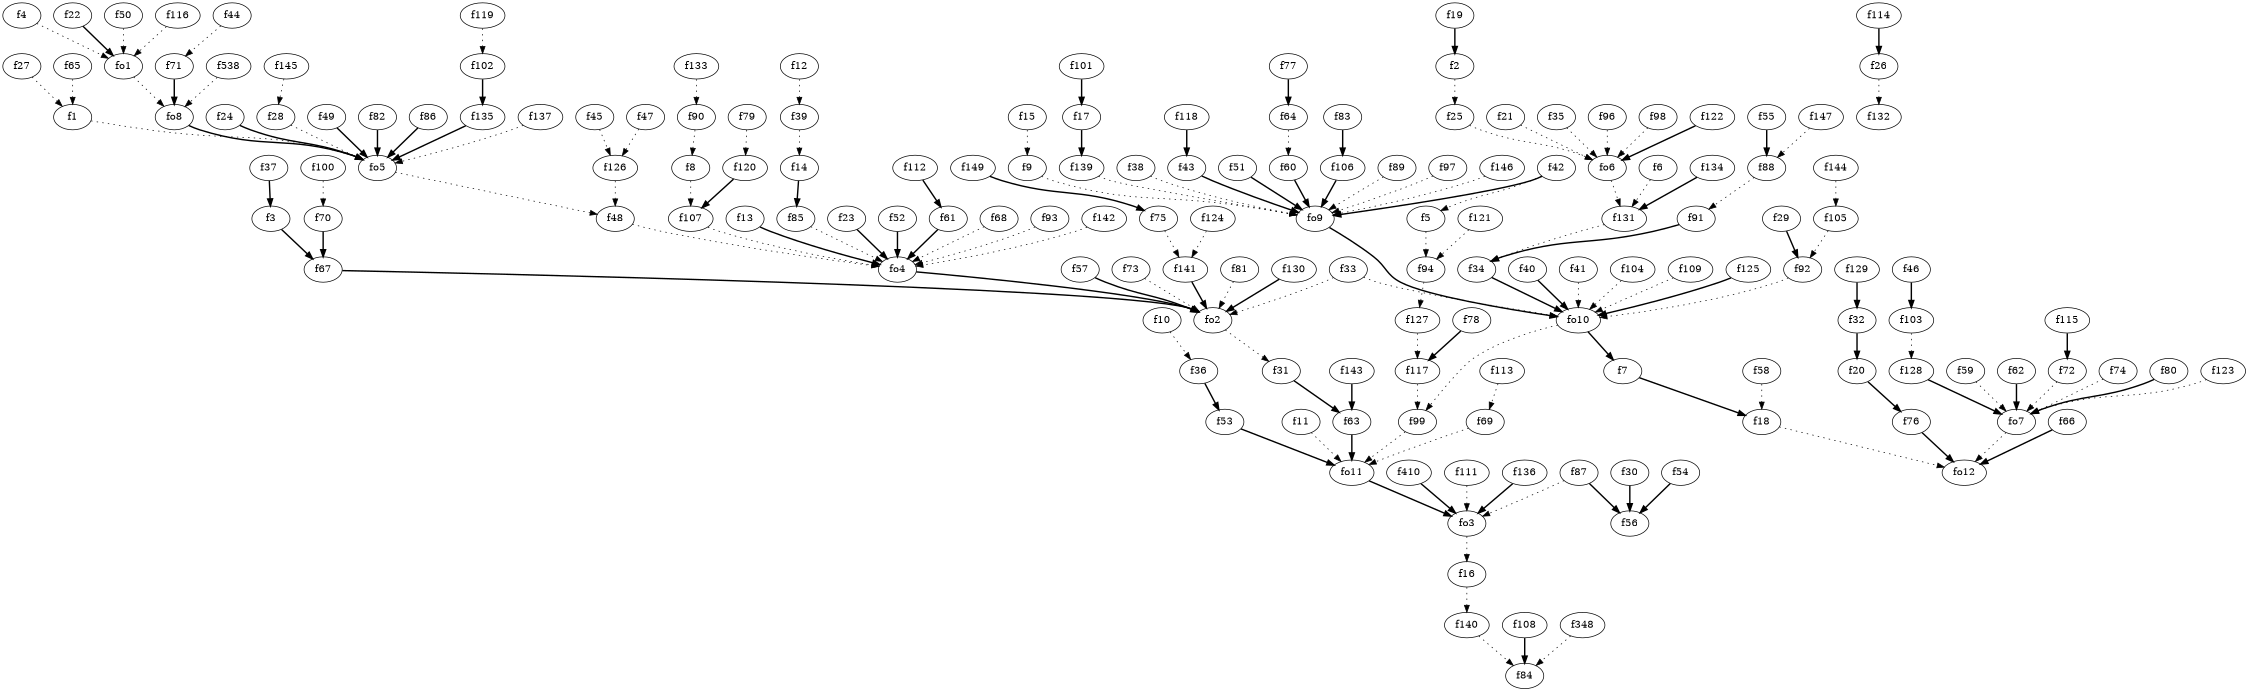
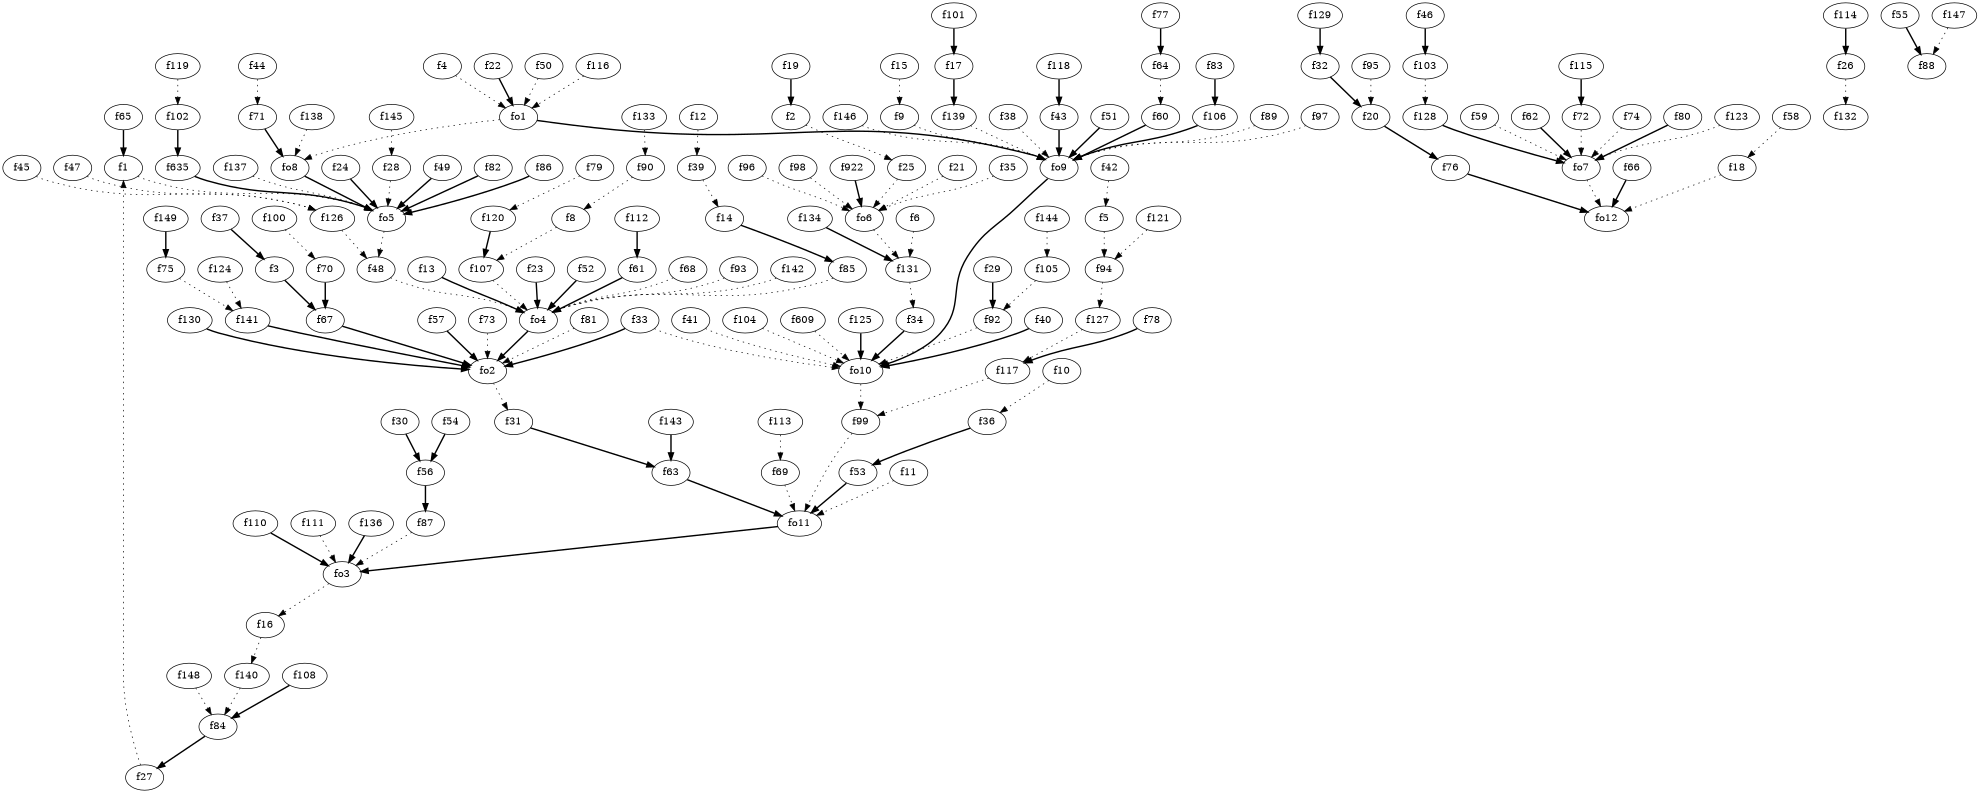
(229, 66) -> (312, 117)
none -> (1371, 66)
(73, 88) -> (123, 139)
(483, 117) -> (178, 168)
(1712, 117) -> (852, 168)
(1442, 199) -> (788, 133)
(1696, 219) -> none
(1691, 270) -> (803, 320)
(1286, 296) -> (569, 348)
(1623, 371) -> none
(1409, 473) -> (255, 524)
(1602, 496) -> (425, 495)
(1583, 625) -> (189, 676)
none -> (184, 750)
